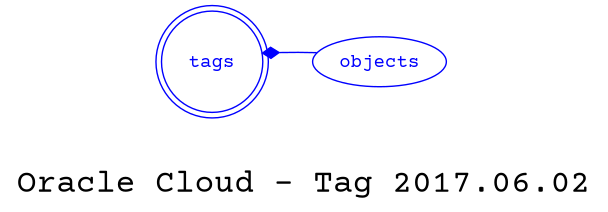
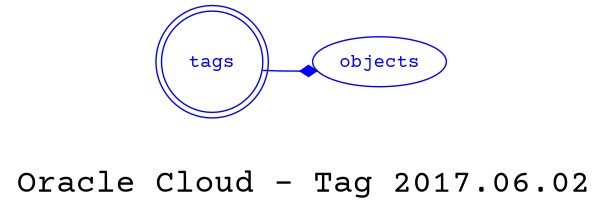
(298, 52) -> (281, 71)
